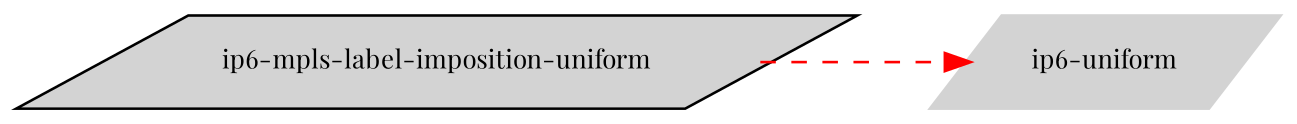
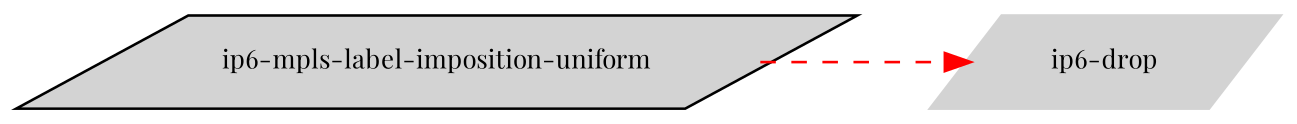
(1105, 62) -> (1105, 62)
